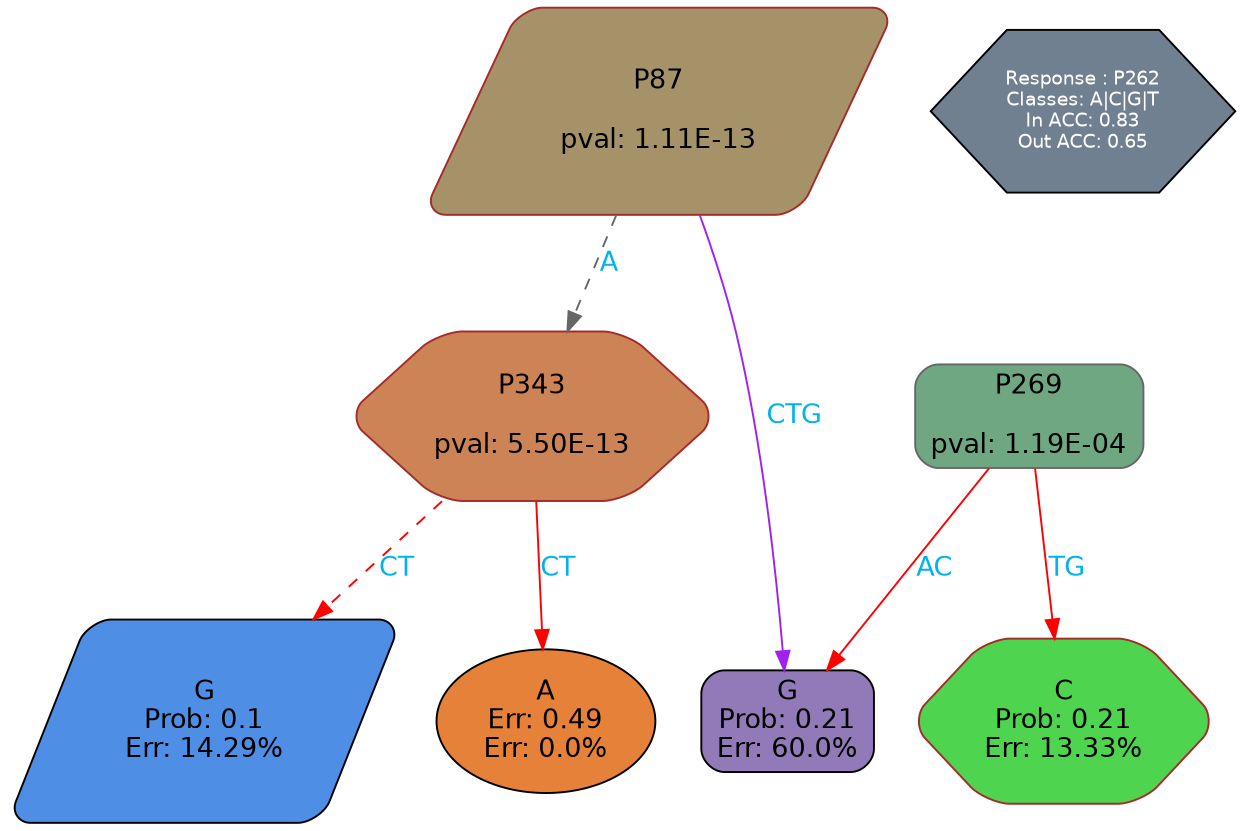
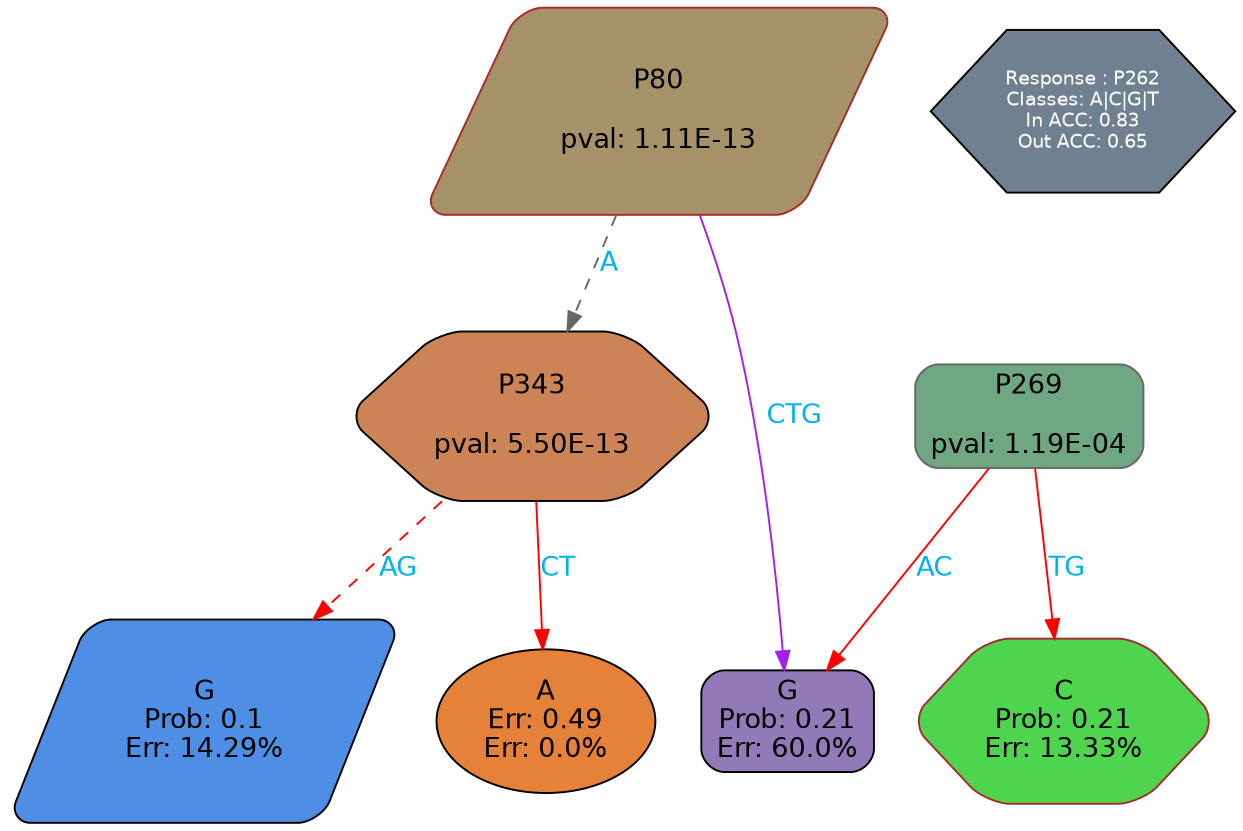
(659, 111) -> (659, 111)
(533, 416) -> (533, 416)
(397, 569) -> (398, 569)
